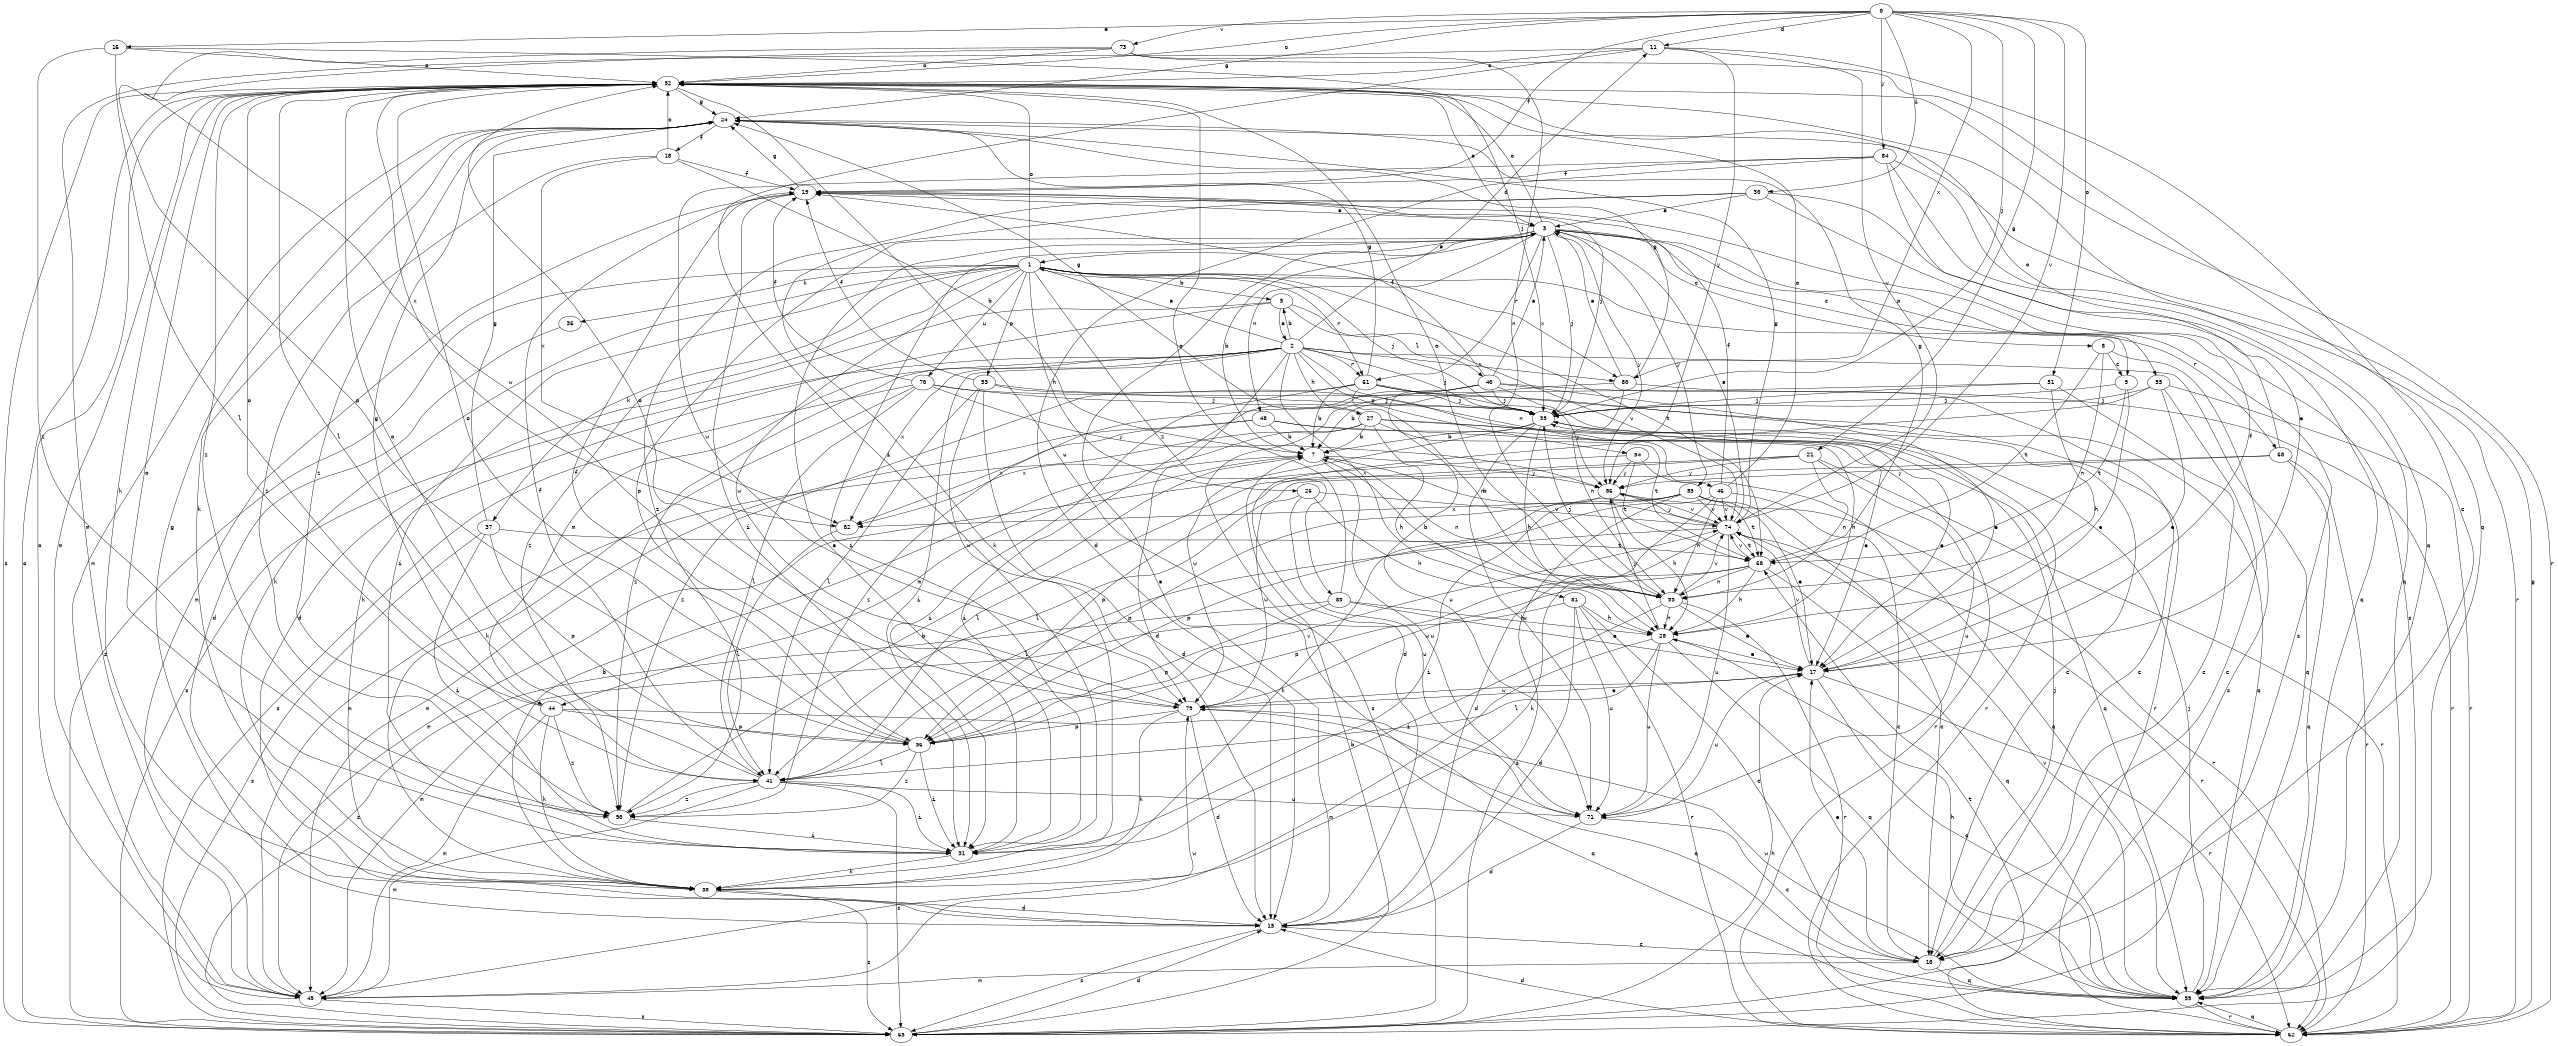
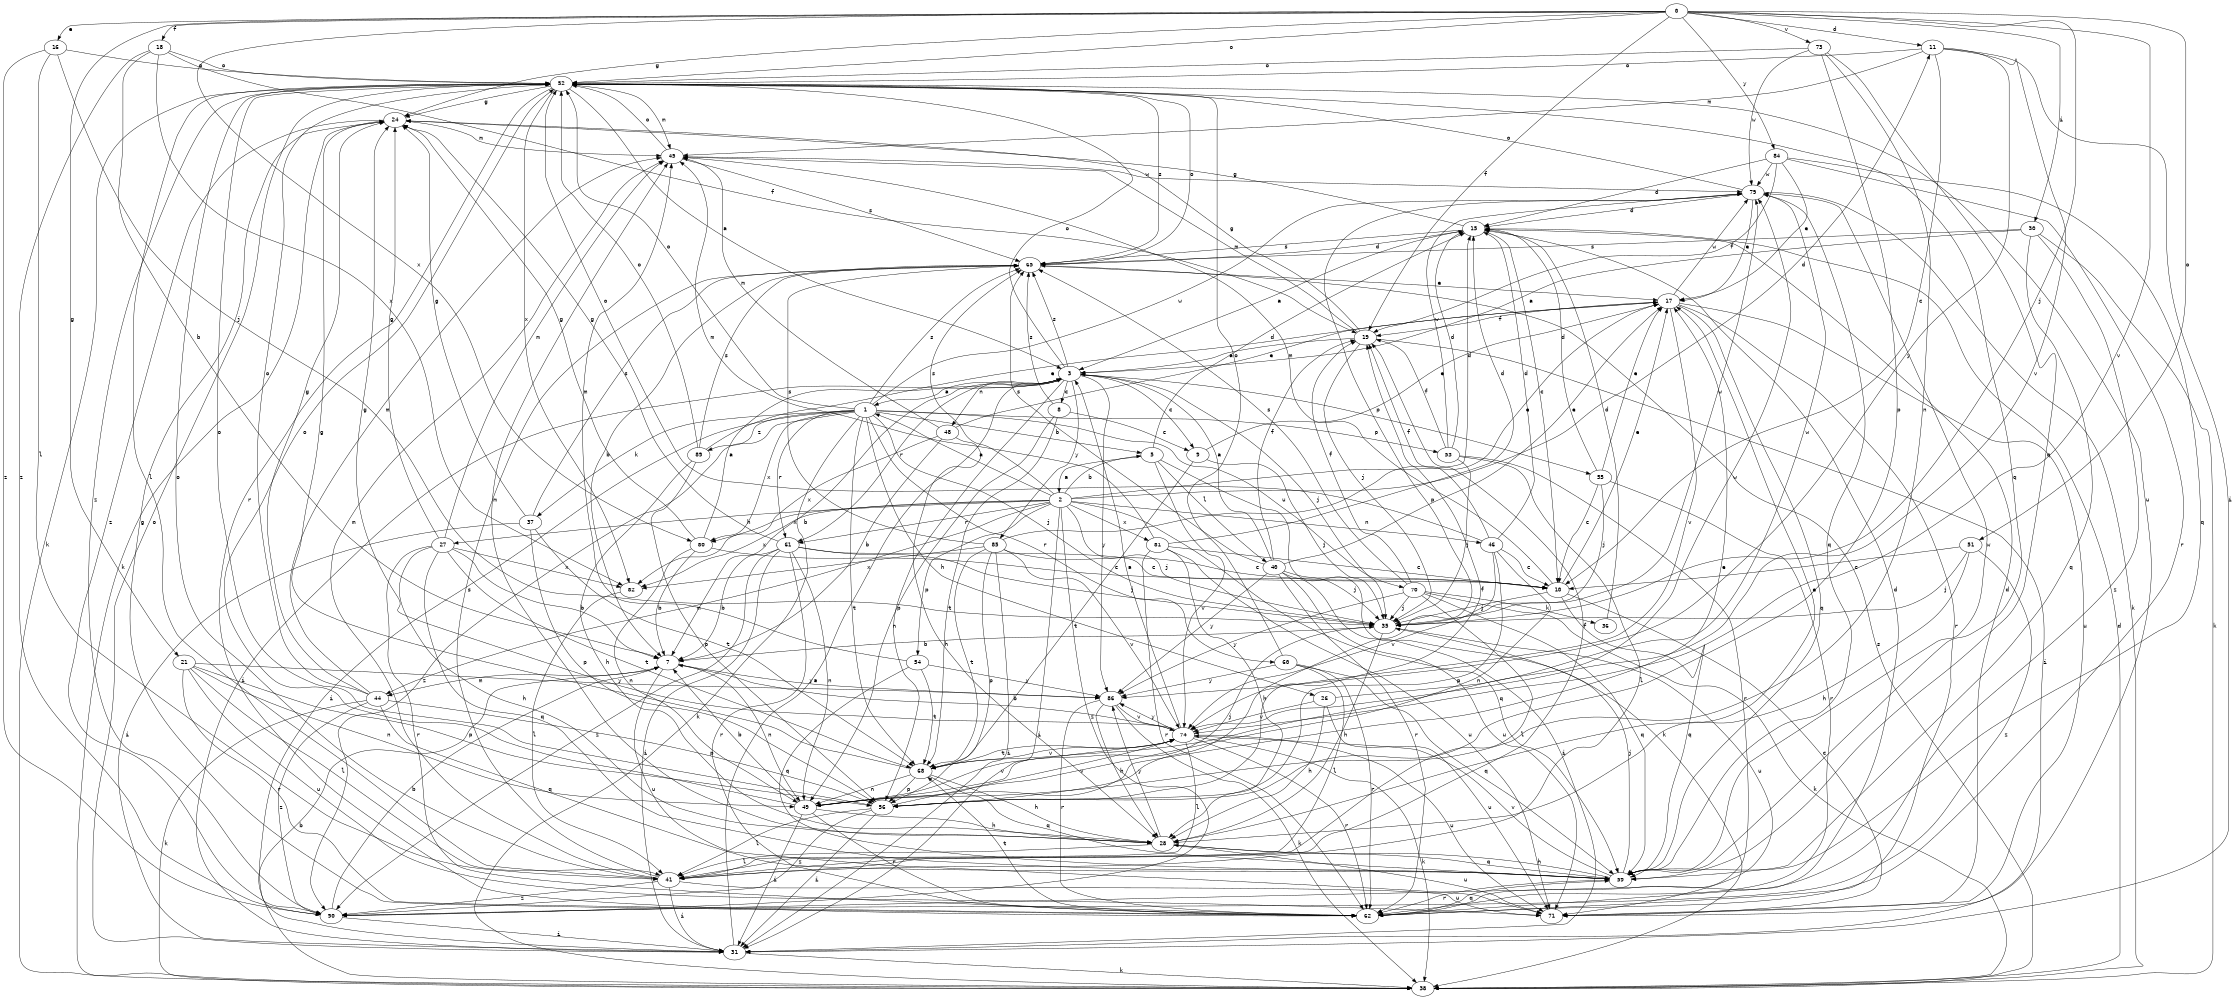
(698, 137) -> (912, 15)
(800, 281) -> (1525, 607)
(1907, 473) -> none
(1671, 600) -> (805, 808)
(1773, 854) -> (1439, 283)
(1756, 867) -> (1866, 819)
